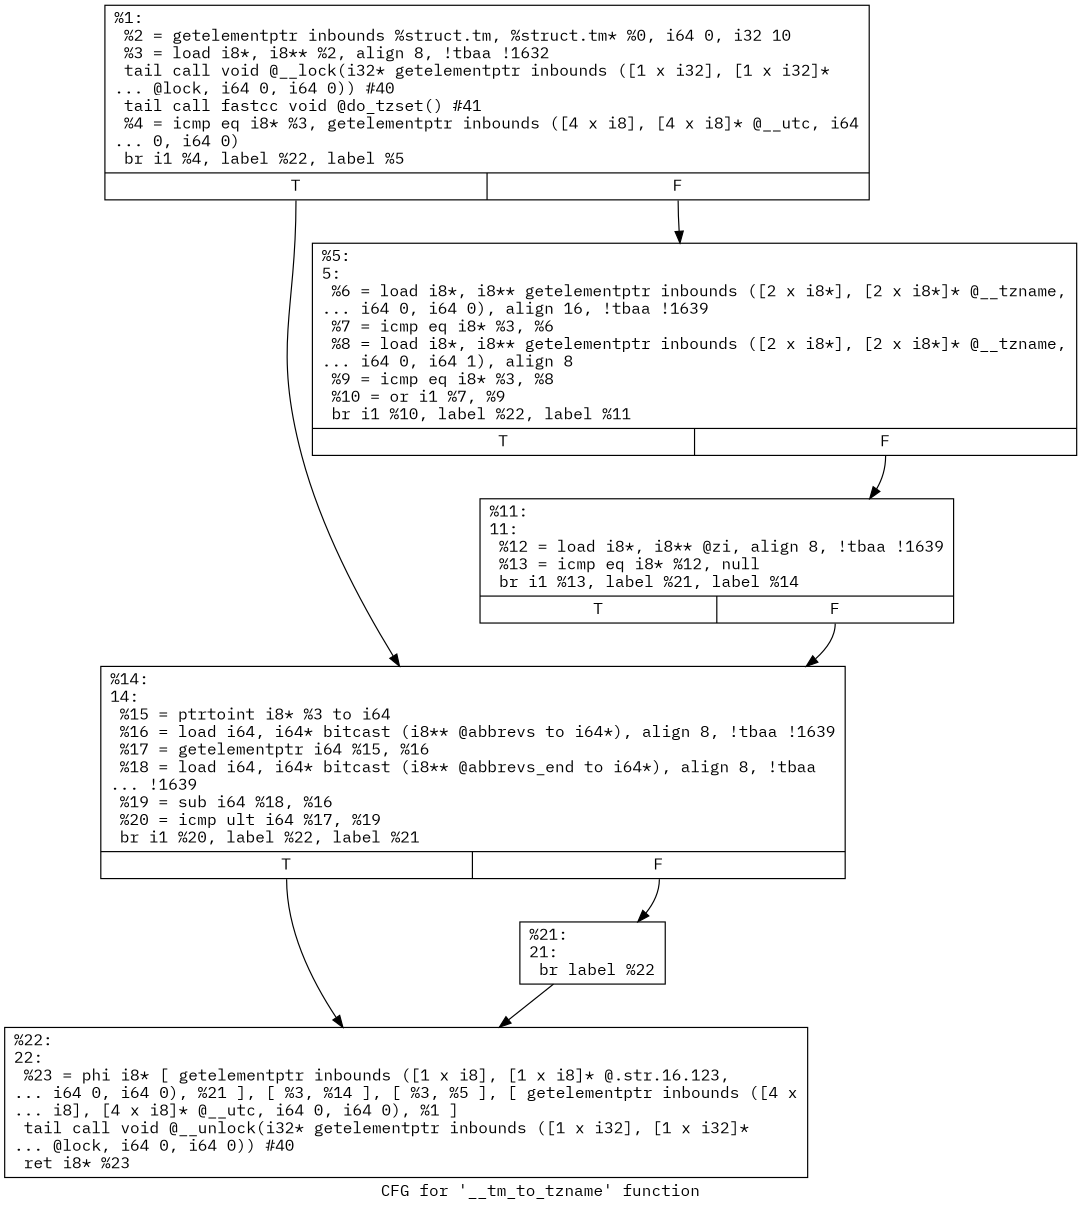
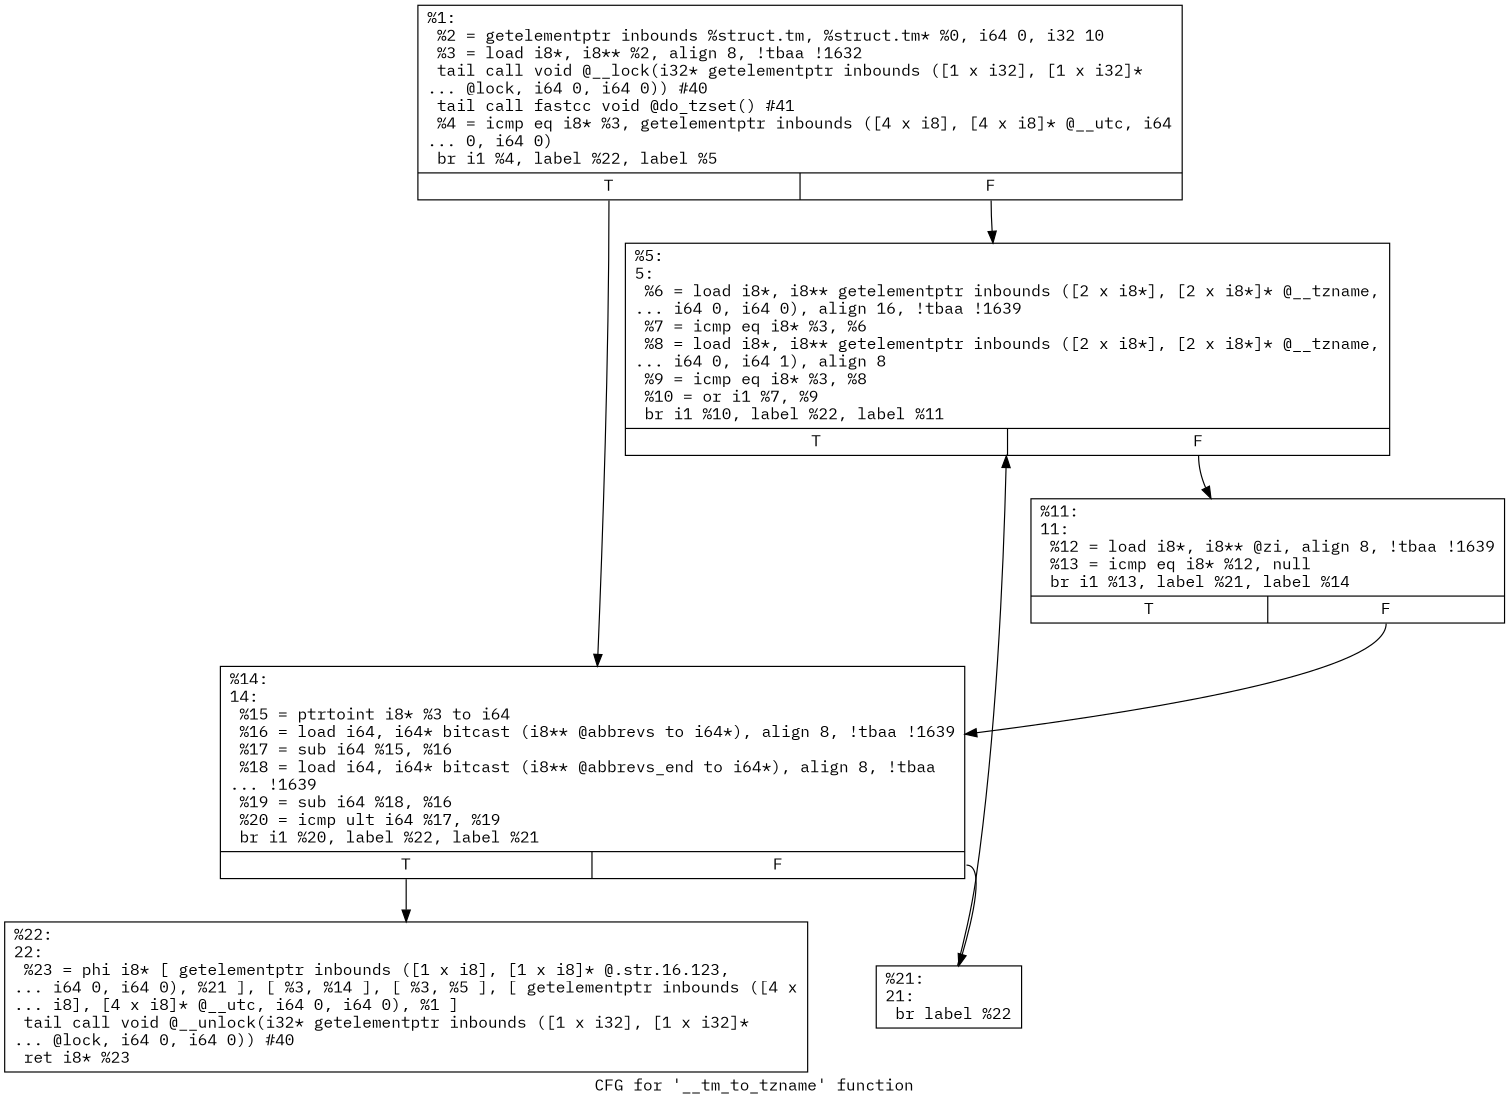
(270, 750) -> (341, 750)
(531, 1002) -> (993, 718)
